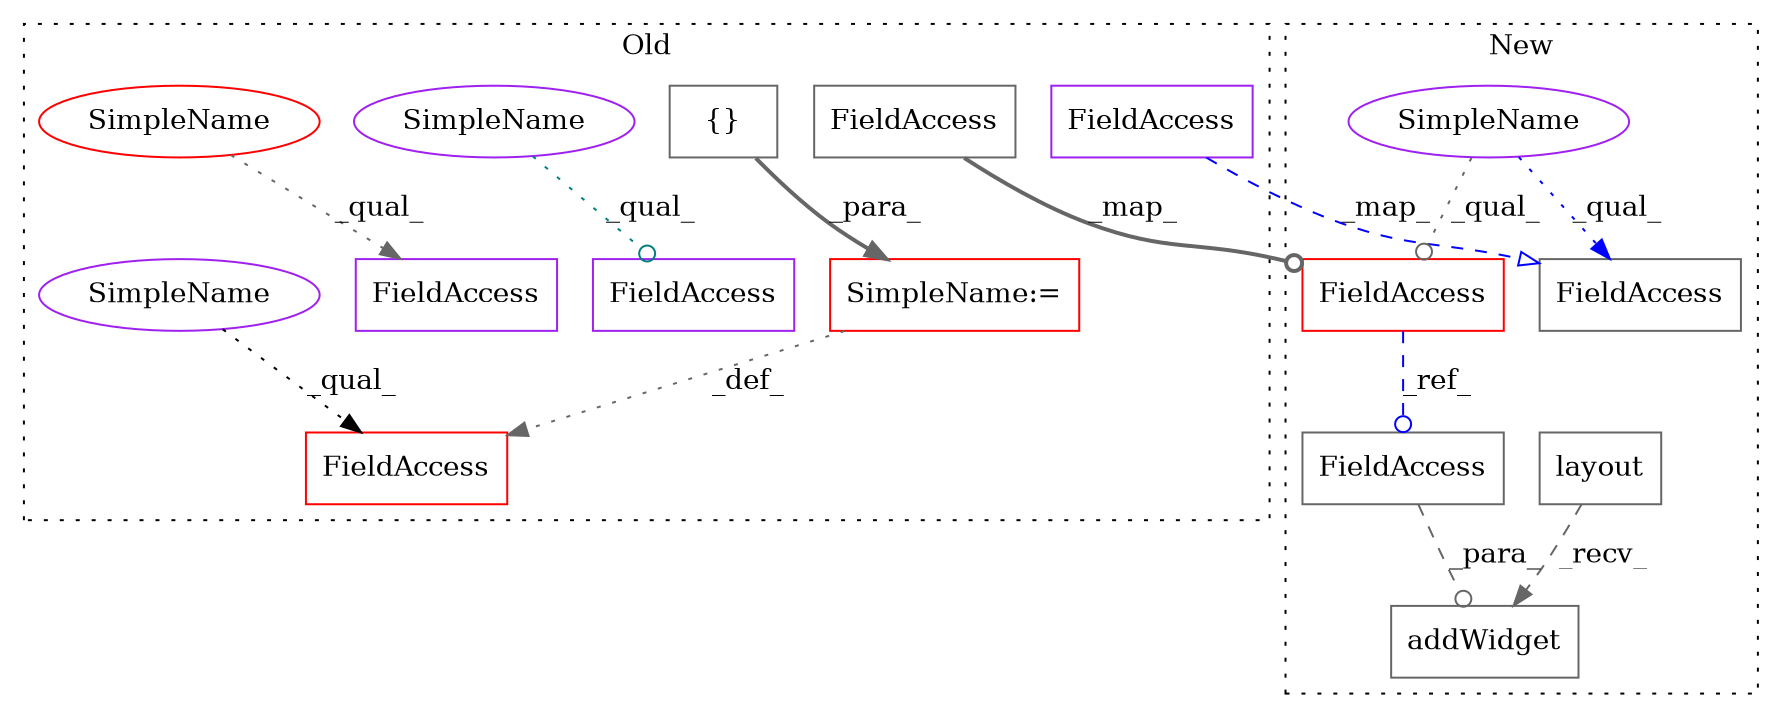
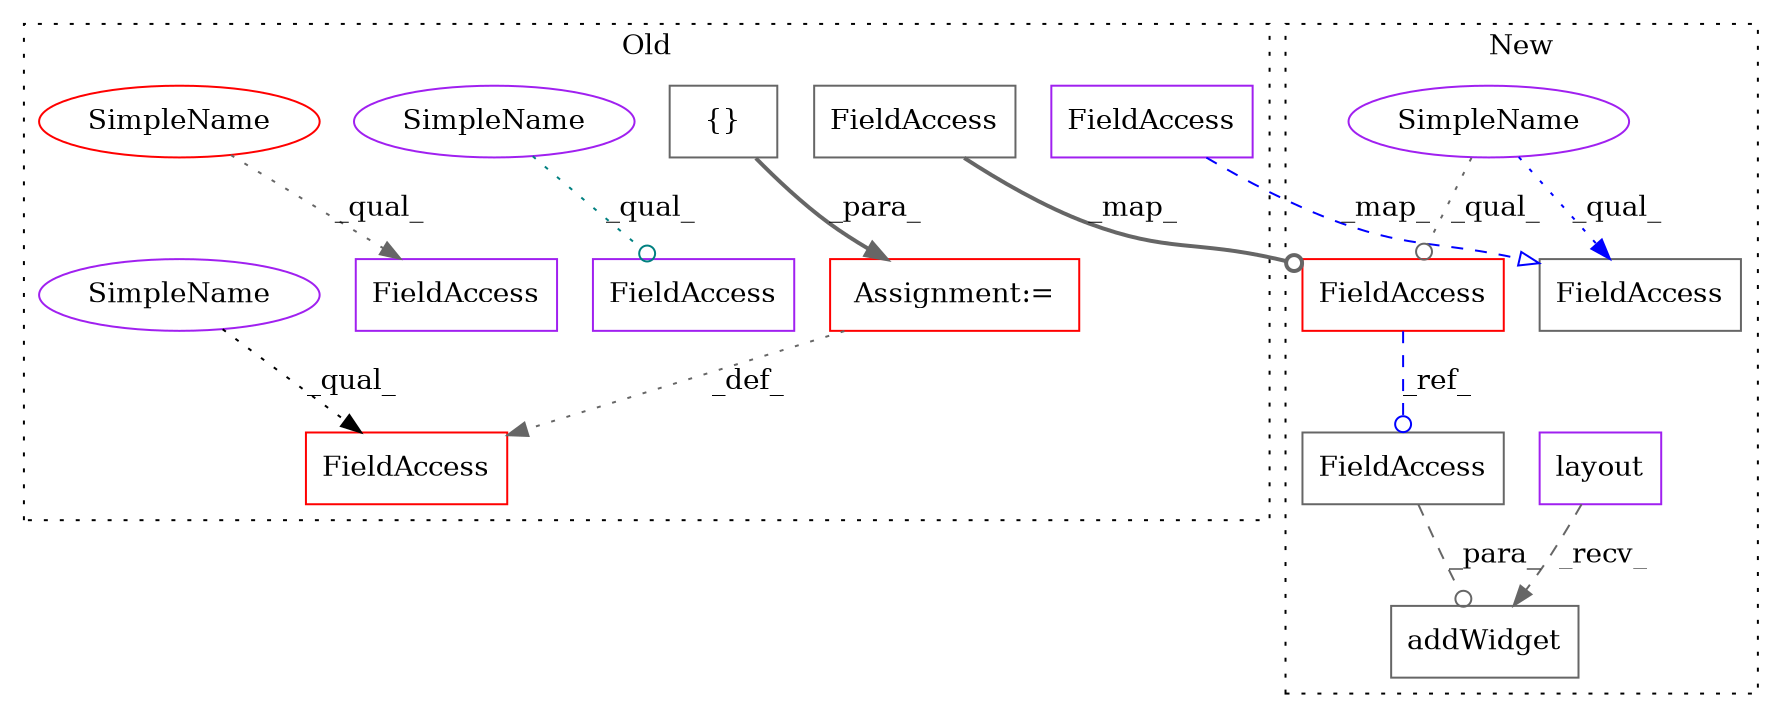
(955, 295) -> (955, 295)
(1600, 468) -> (1600, 468)
